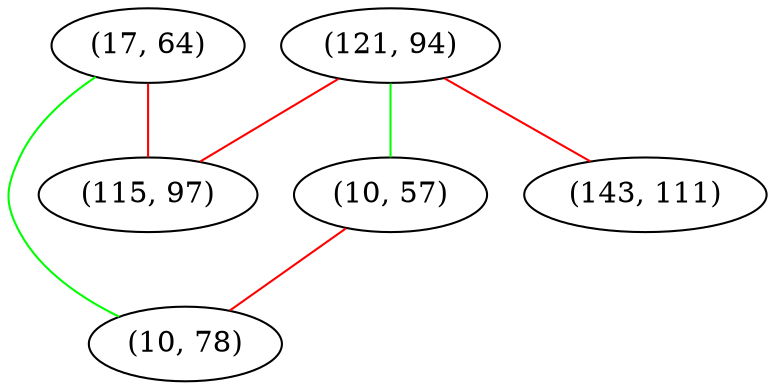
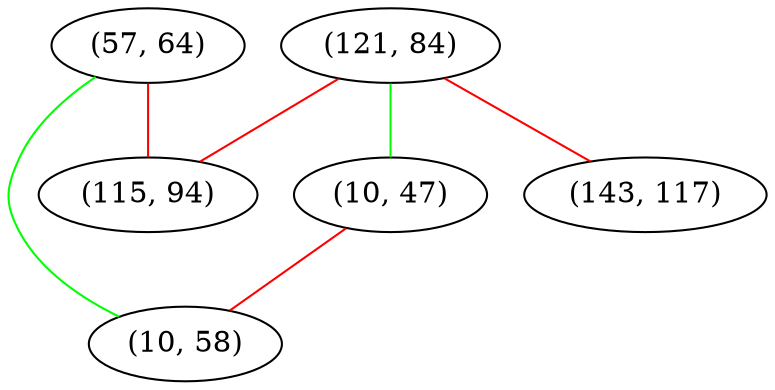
(148, 46) -> (148, 46)
(391, 46) -> (391, 46)
(148, 195) -> (148, 195)
(391, 195) -> (391, 195)
(645, 195) -> (645, 195)
(185, 344) -> (185, 344)
